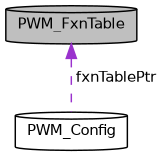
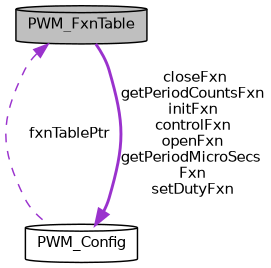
none -> (121, 127)
